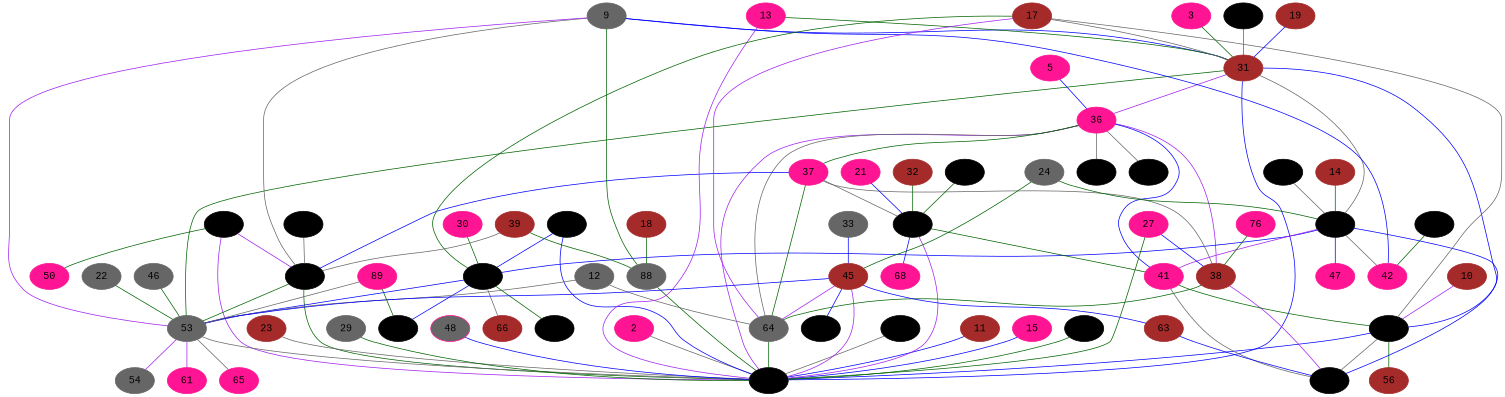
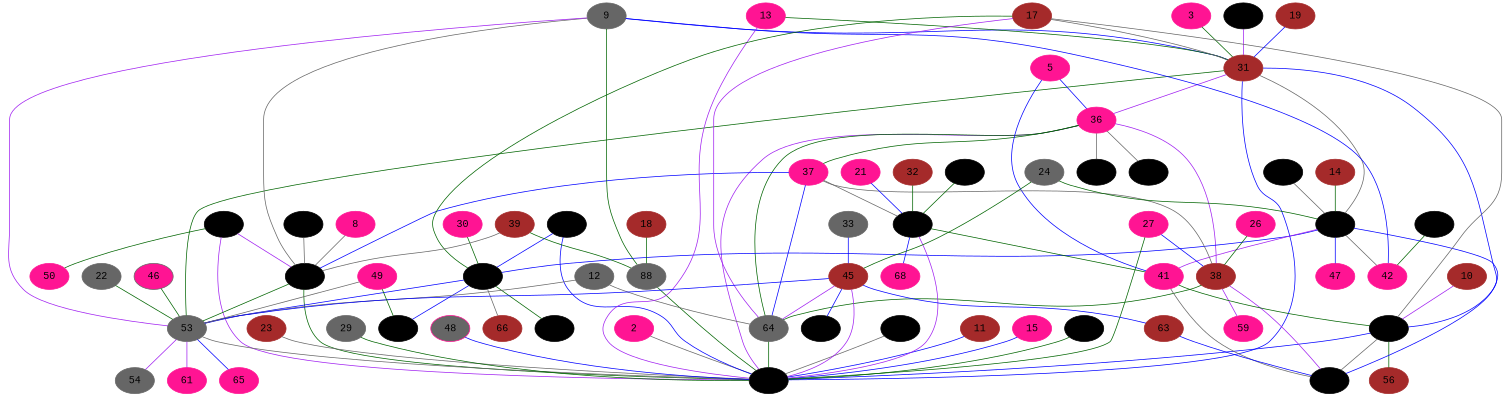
(802, 147) -> (802, 147)
(1163, 195) -> (1031, 203)
none -> (356, 224)
(1256, 224) -> (1256, 224)
(790, 247) -> (790, 247)
(154, 276) -> (154, 276)
(377, 276) -> (377, 276)
none -> (1243, 329)
(213, 354) -> (213, 354)
